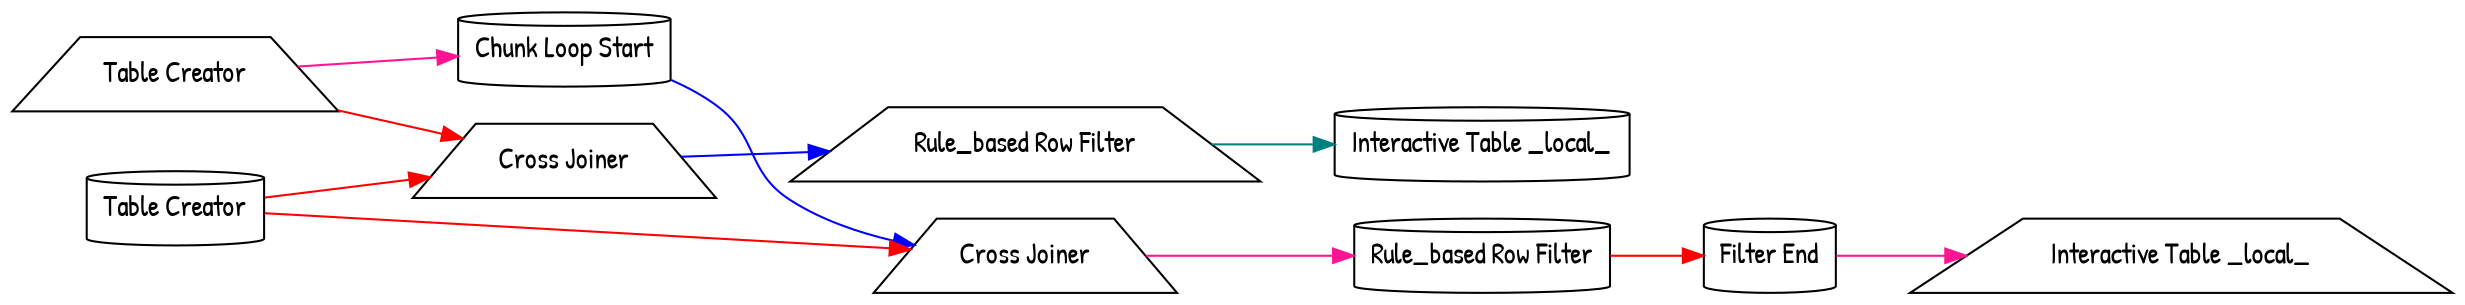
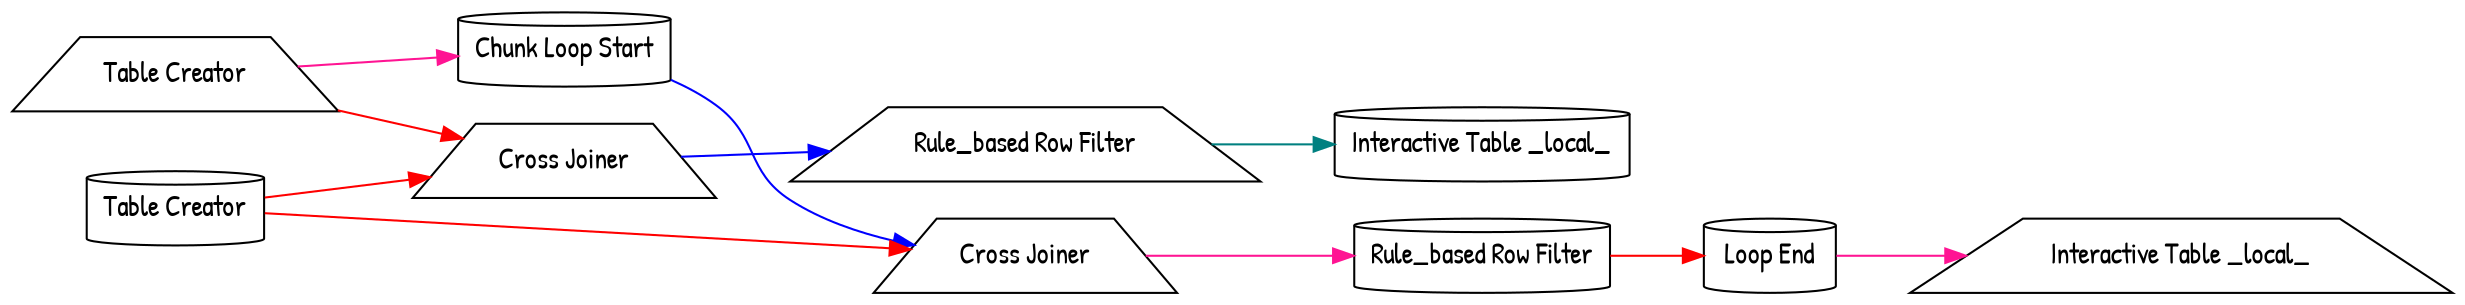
(1770, 256) -> (1770, 256)
